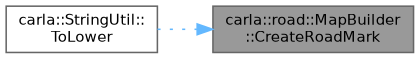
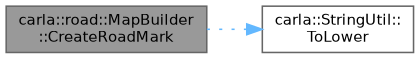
(177, 29) -> (227, 29)
